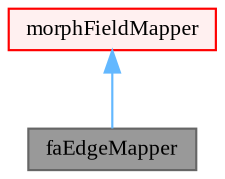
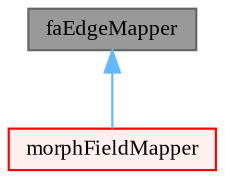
(112, 101) -> (112, 101)
